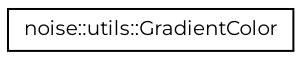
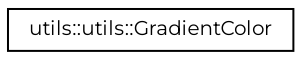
(151, 30) -> (151, 30)
